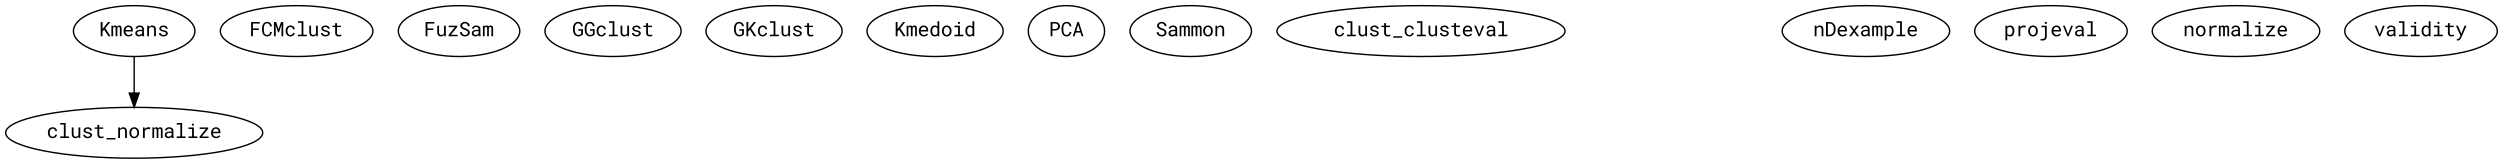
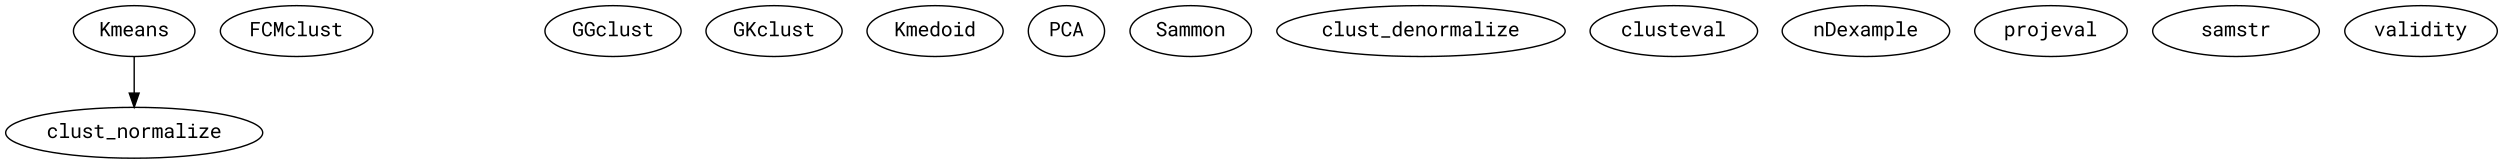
(459, 31) -> none
(1421, 31) -> (1421, 31)
none -> (1674, 31)
(2236, 31) -> (2236, 31)
